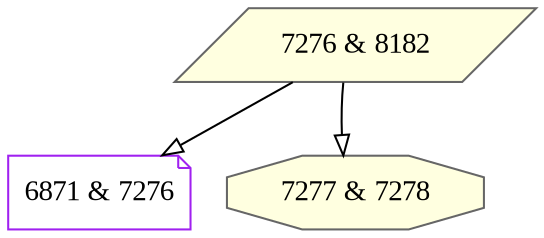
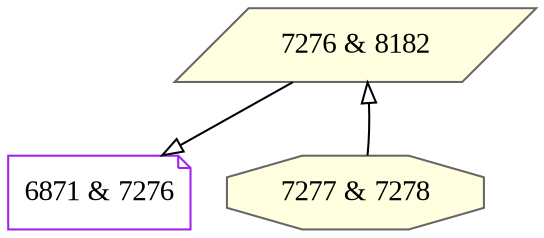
(342, 109) -> (369, 129)
